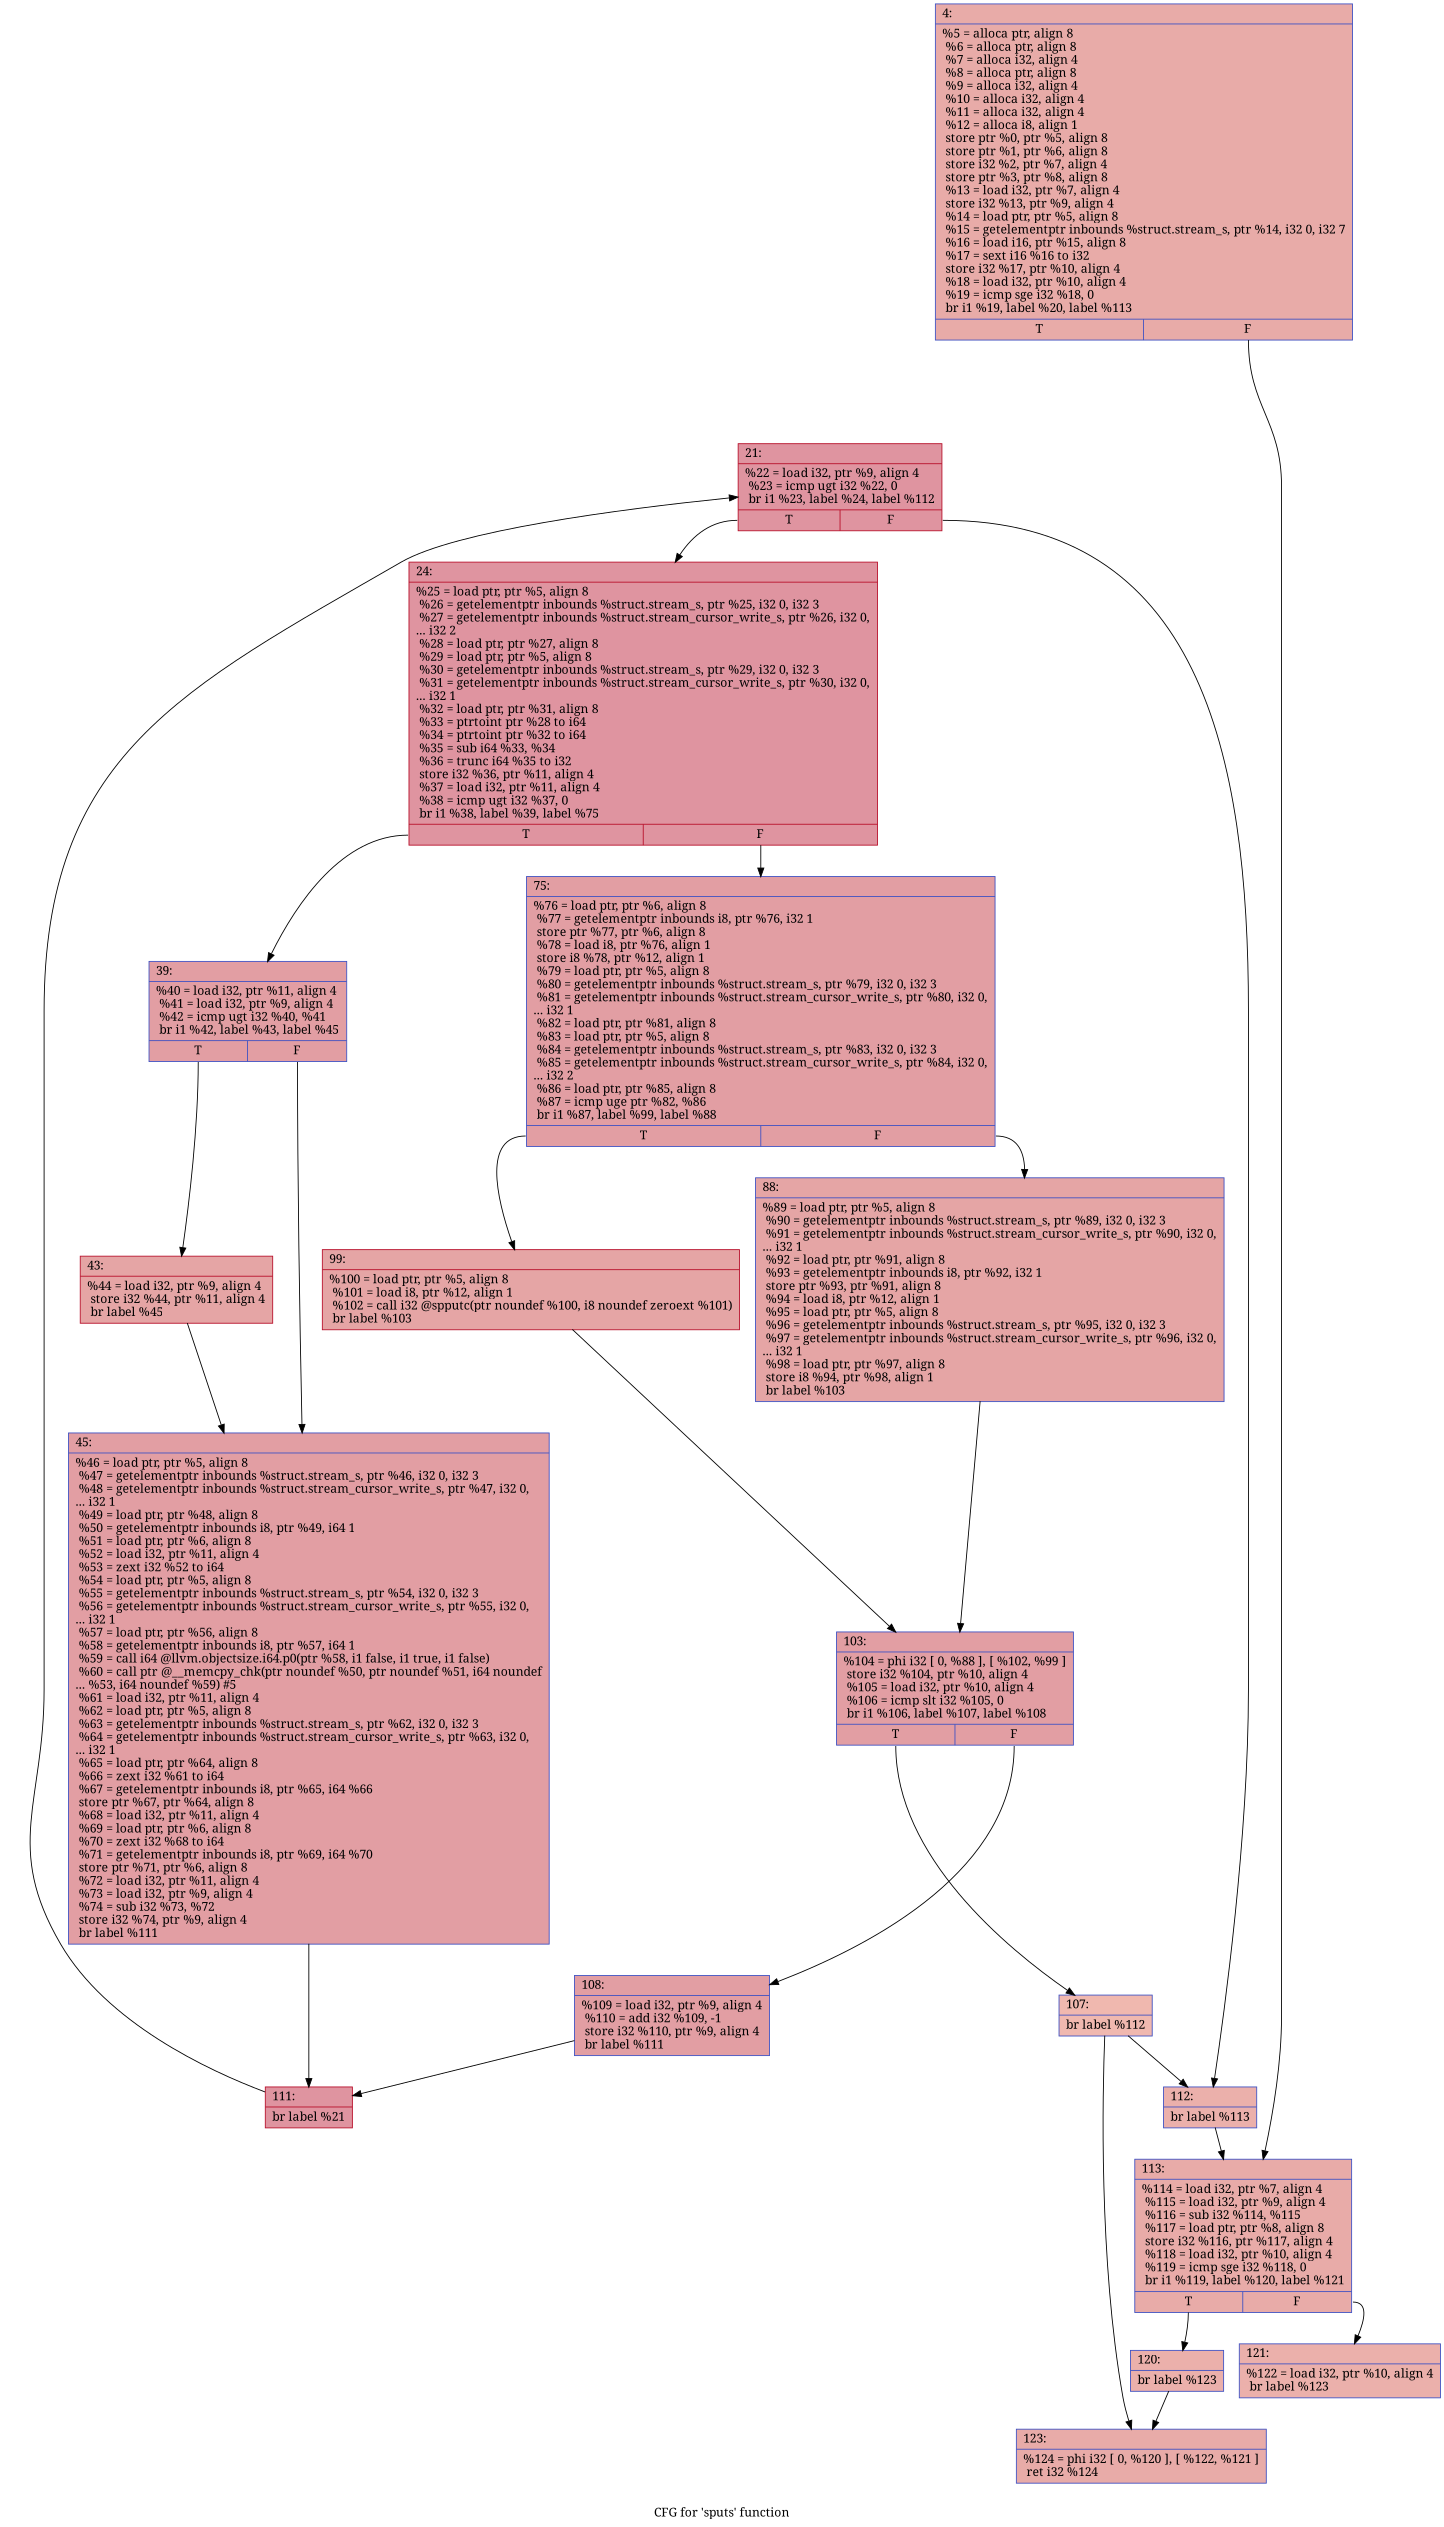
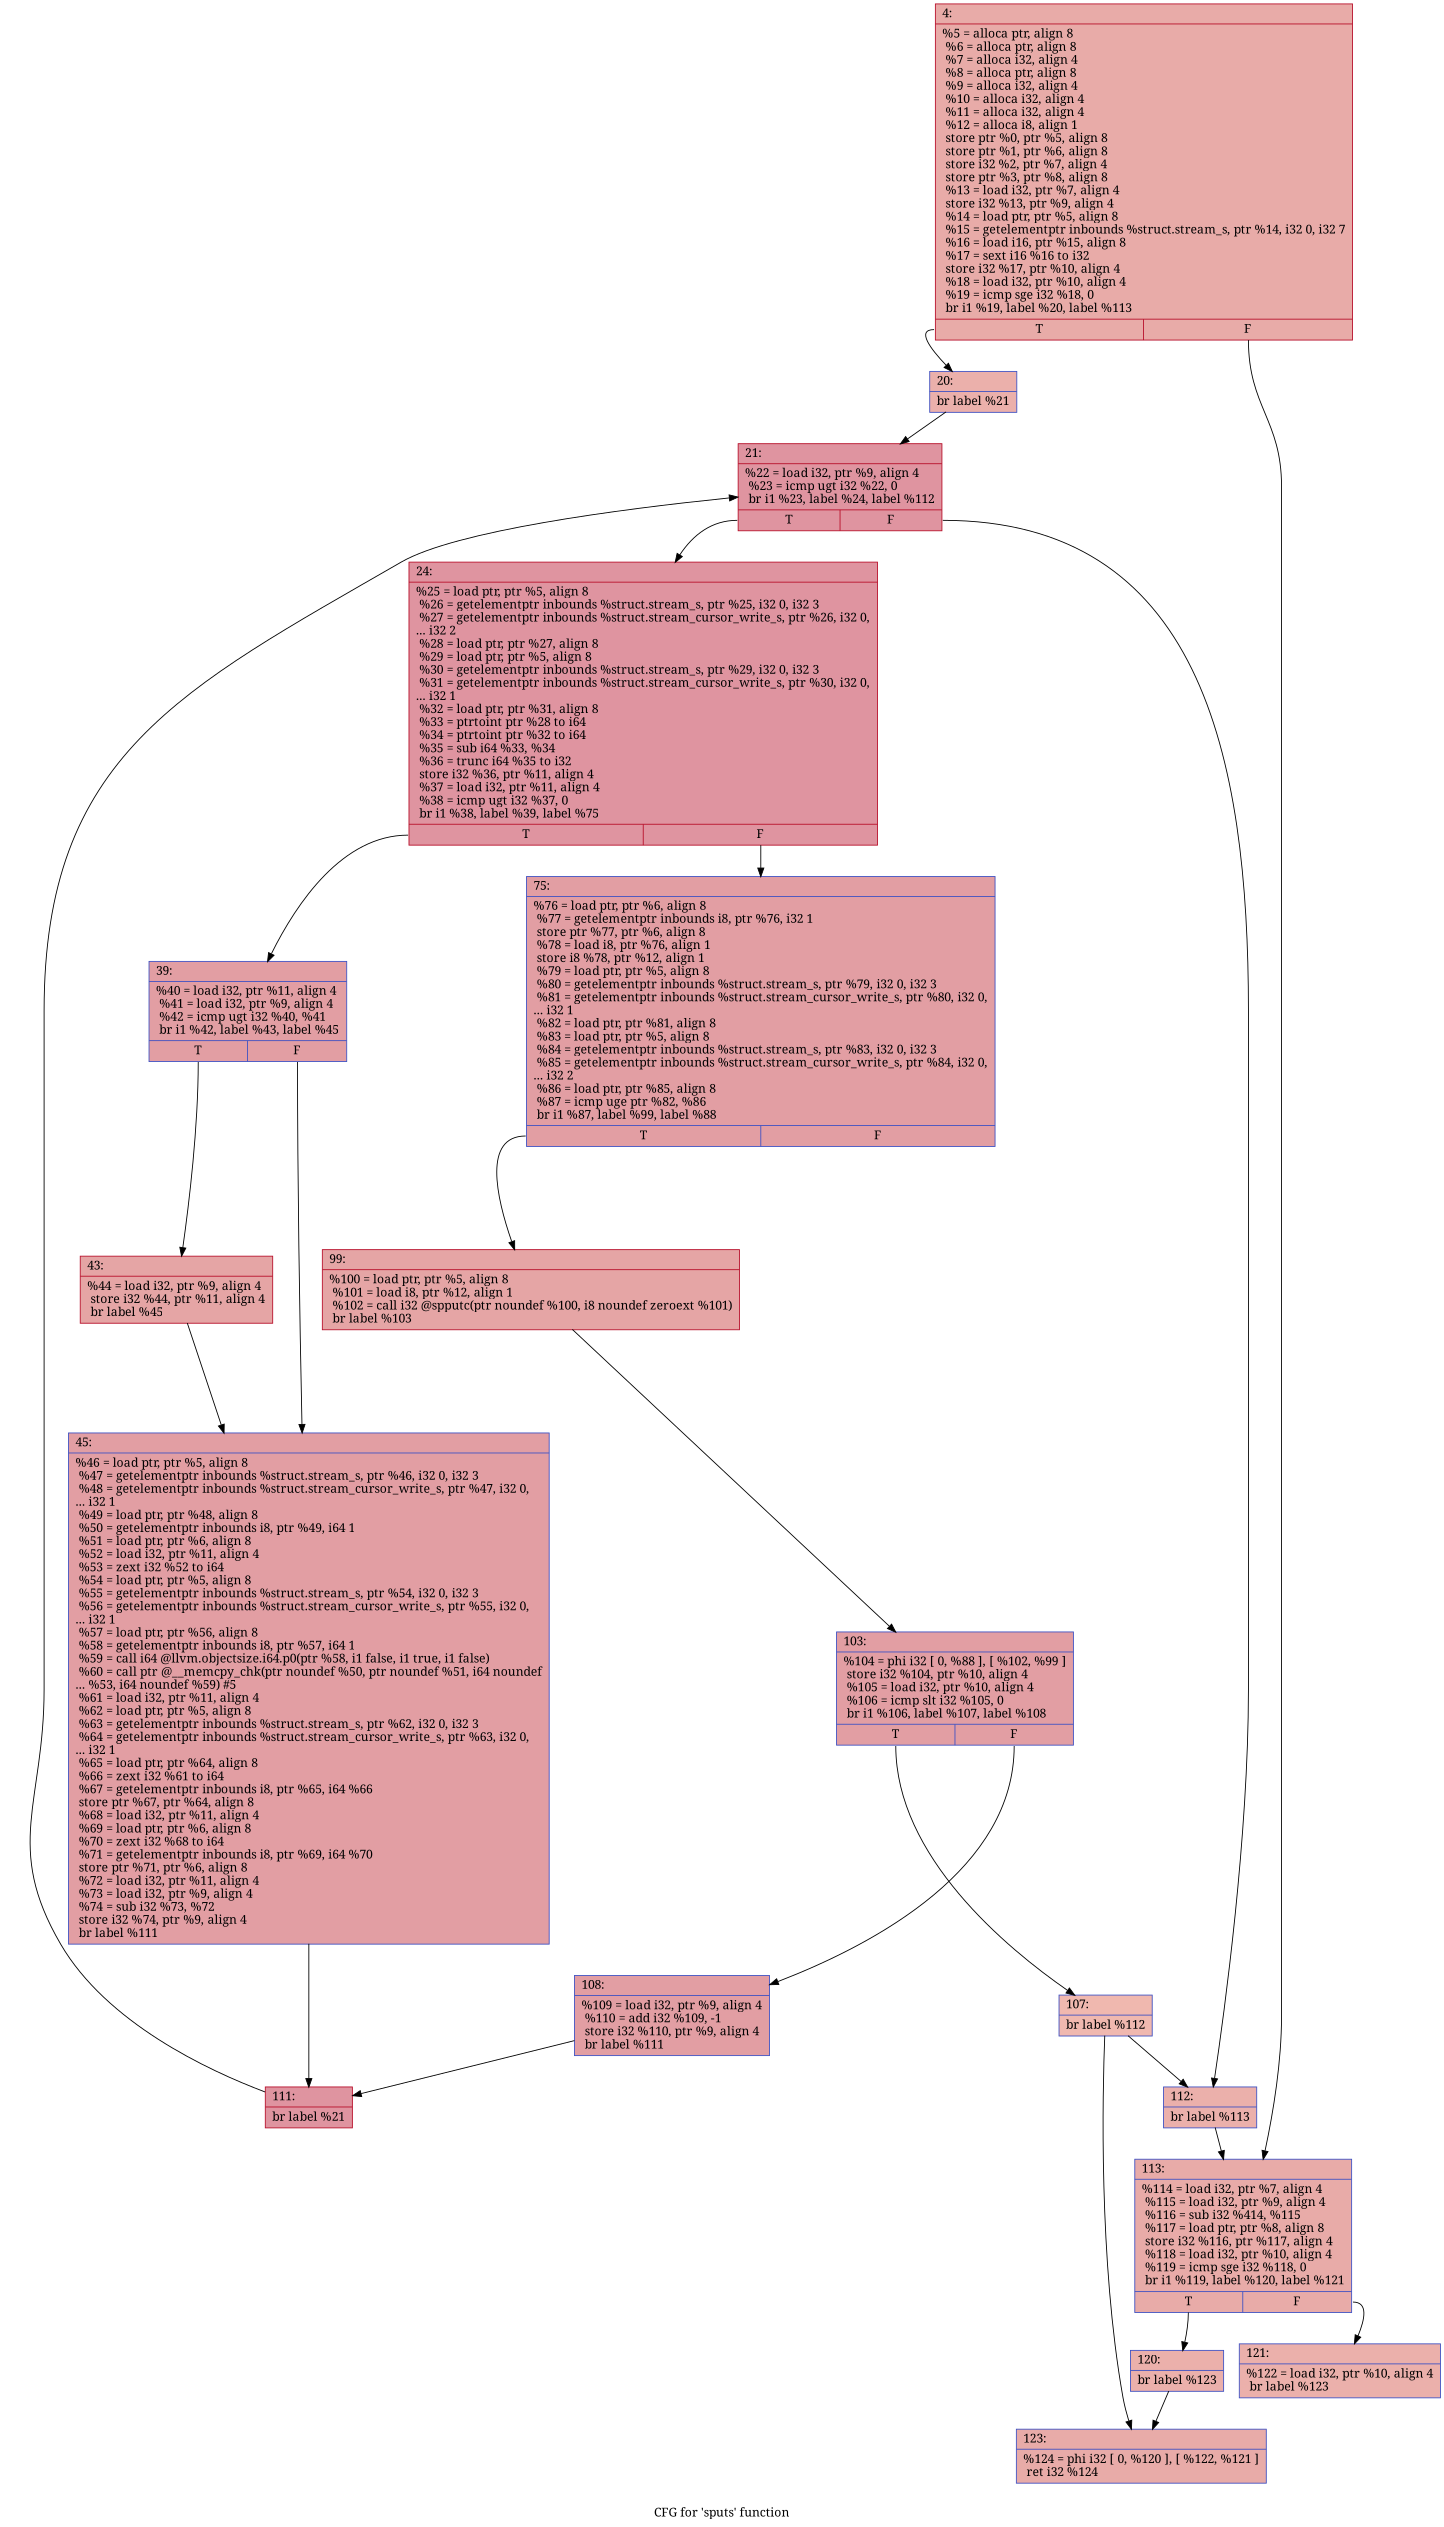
(1144, 172) -> (1144, 172)
none -> (973, 392)
(990, 1290) -> none
(1221, 2215) -> (1221, 2215)
